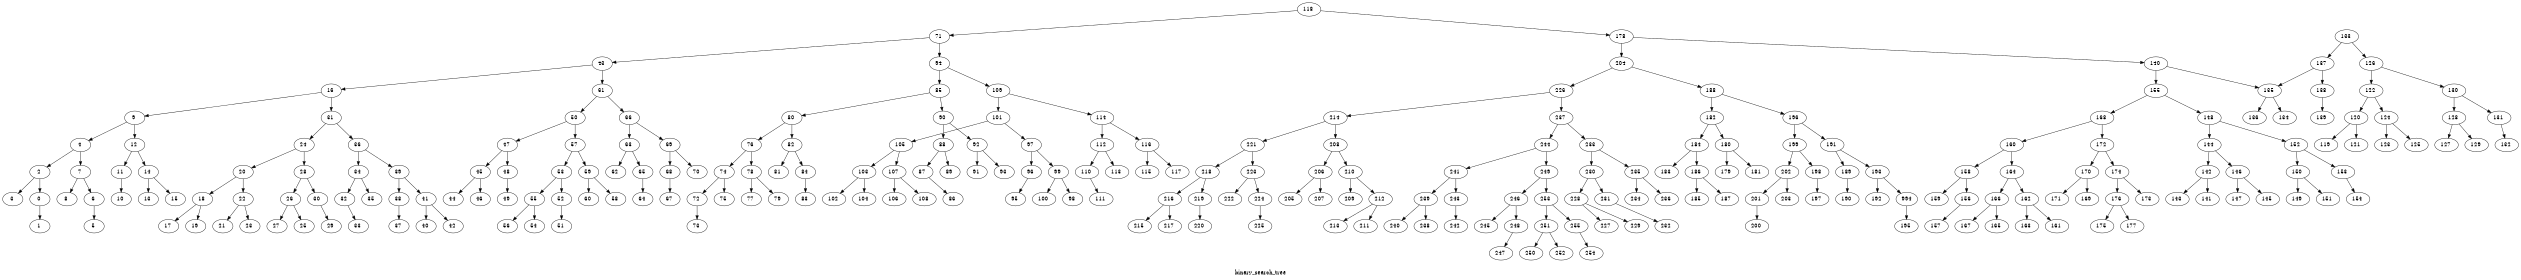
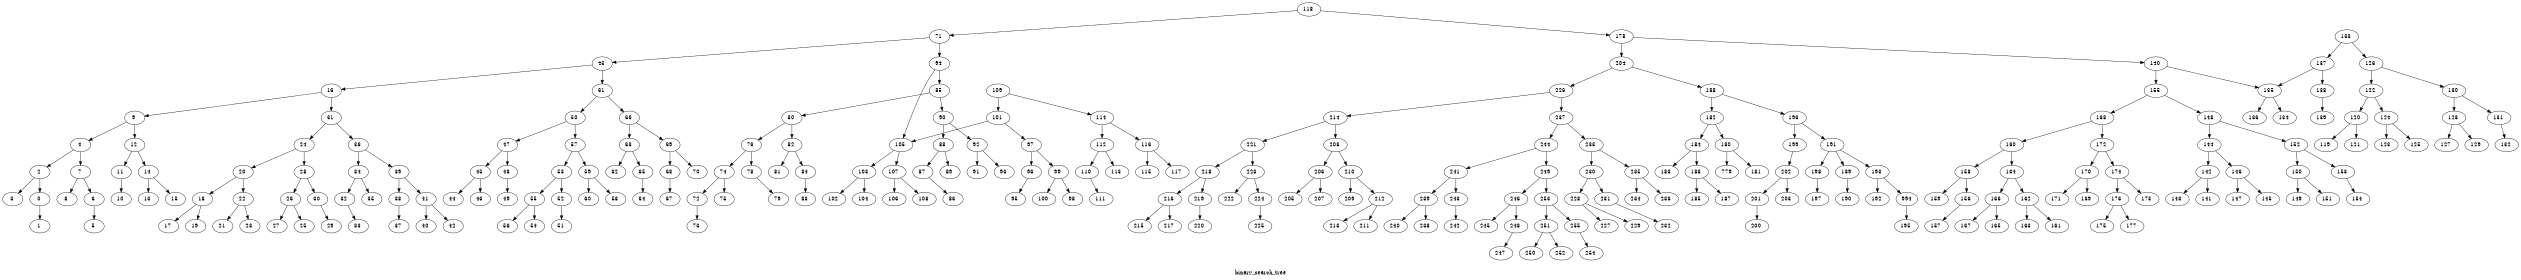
(967, 76) -> (918, 101)
(1805, 157) -> (1826, 157)
(1727, 172) -> (1727, 172)
(751, 199) -> none
